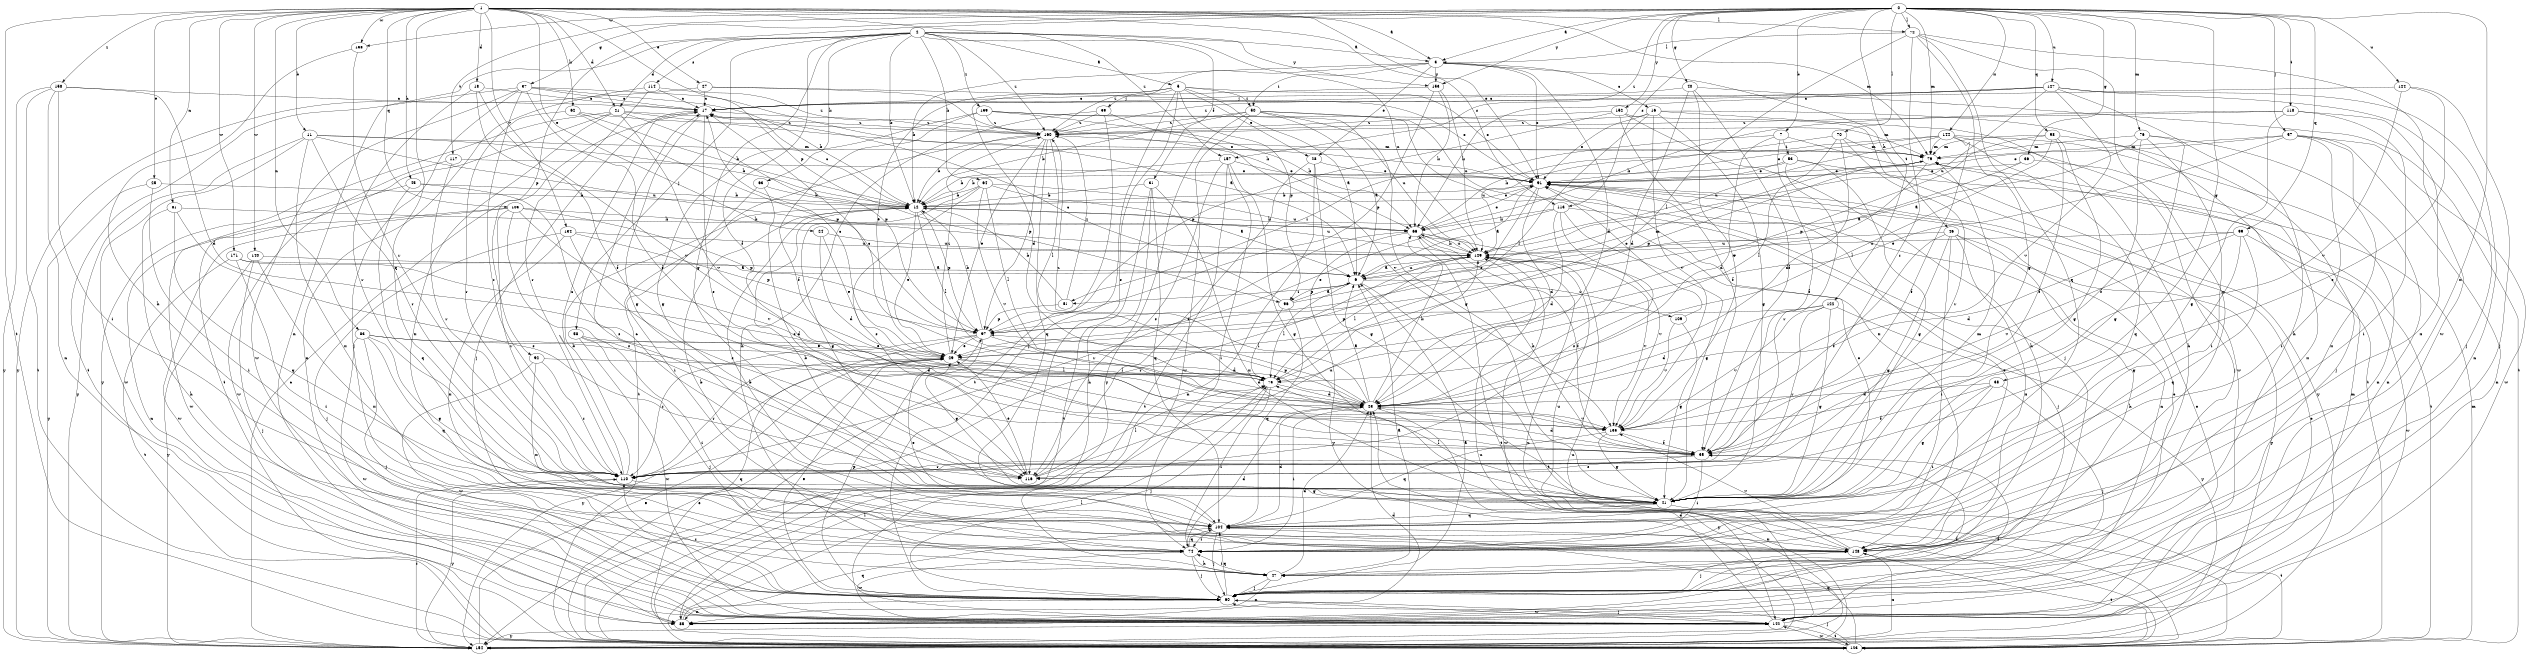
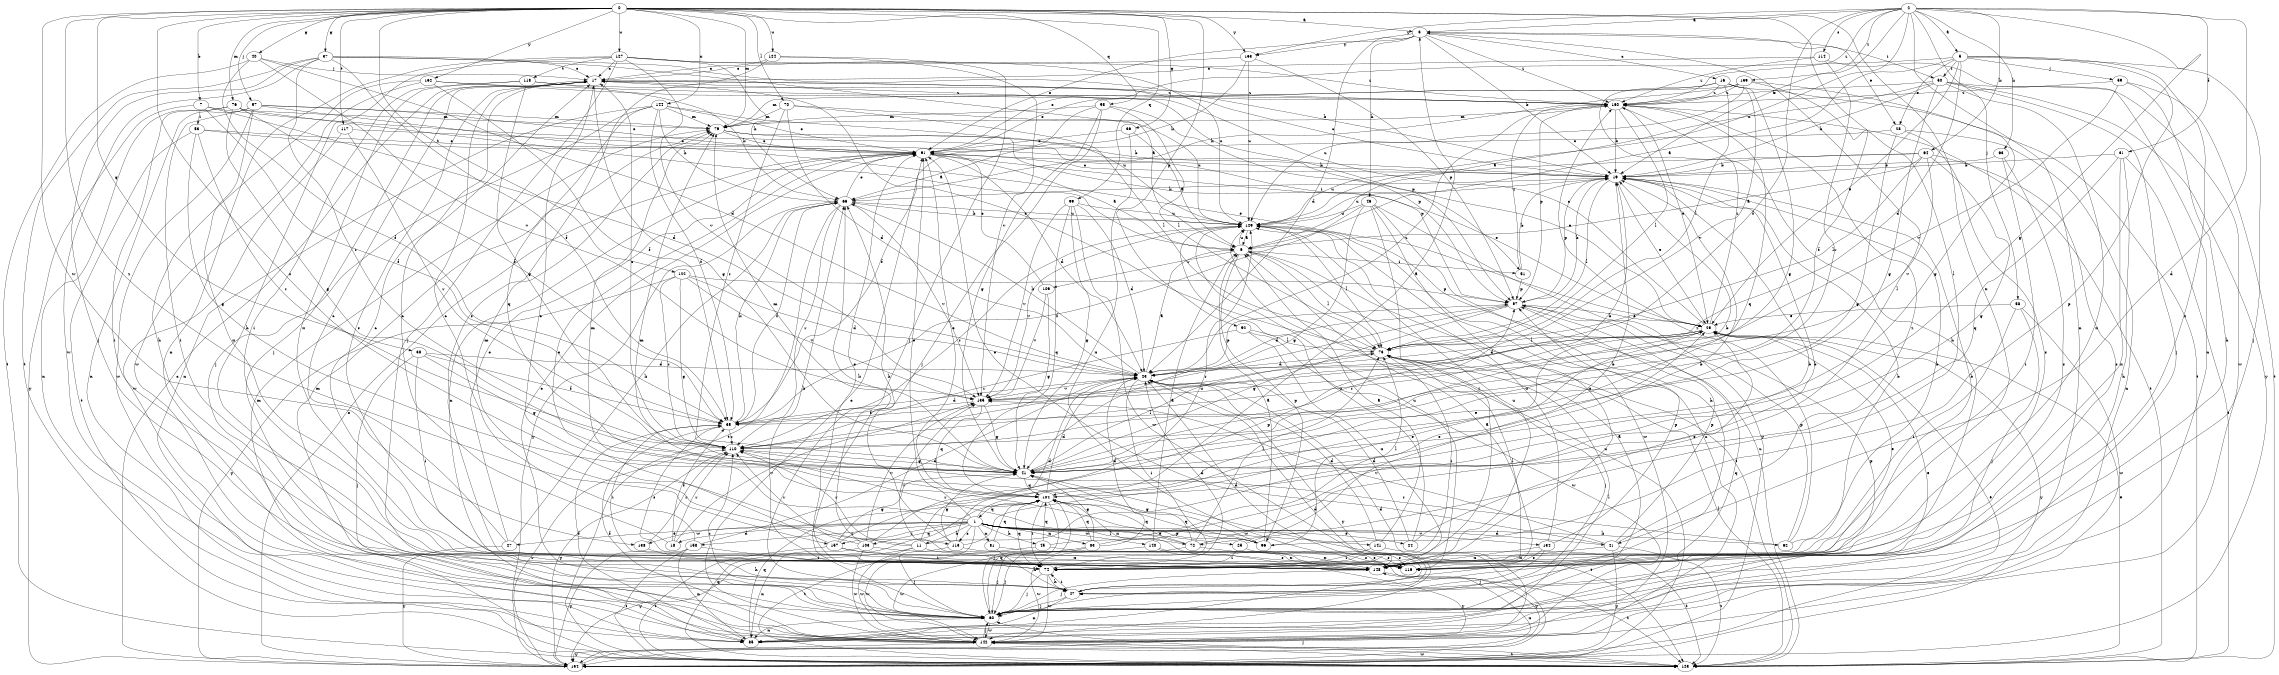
(2138, 11) -> (558, 68)
(916, 208) -> (1616, 178)
(702, 222) -> (787, 540)
(234, 256) -> (1378, 546)
(510, 445) -> (1009, 504)
